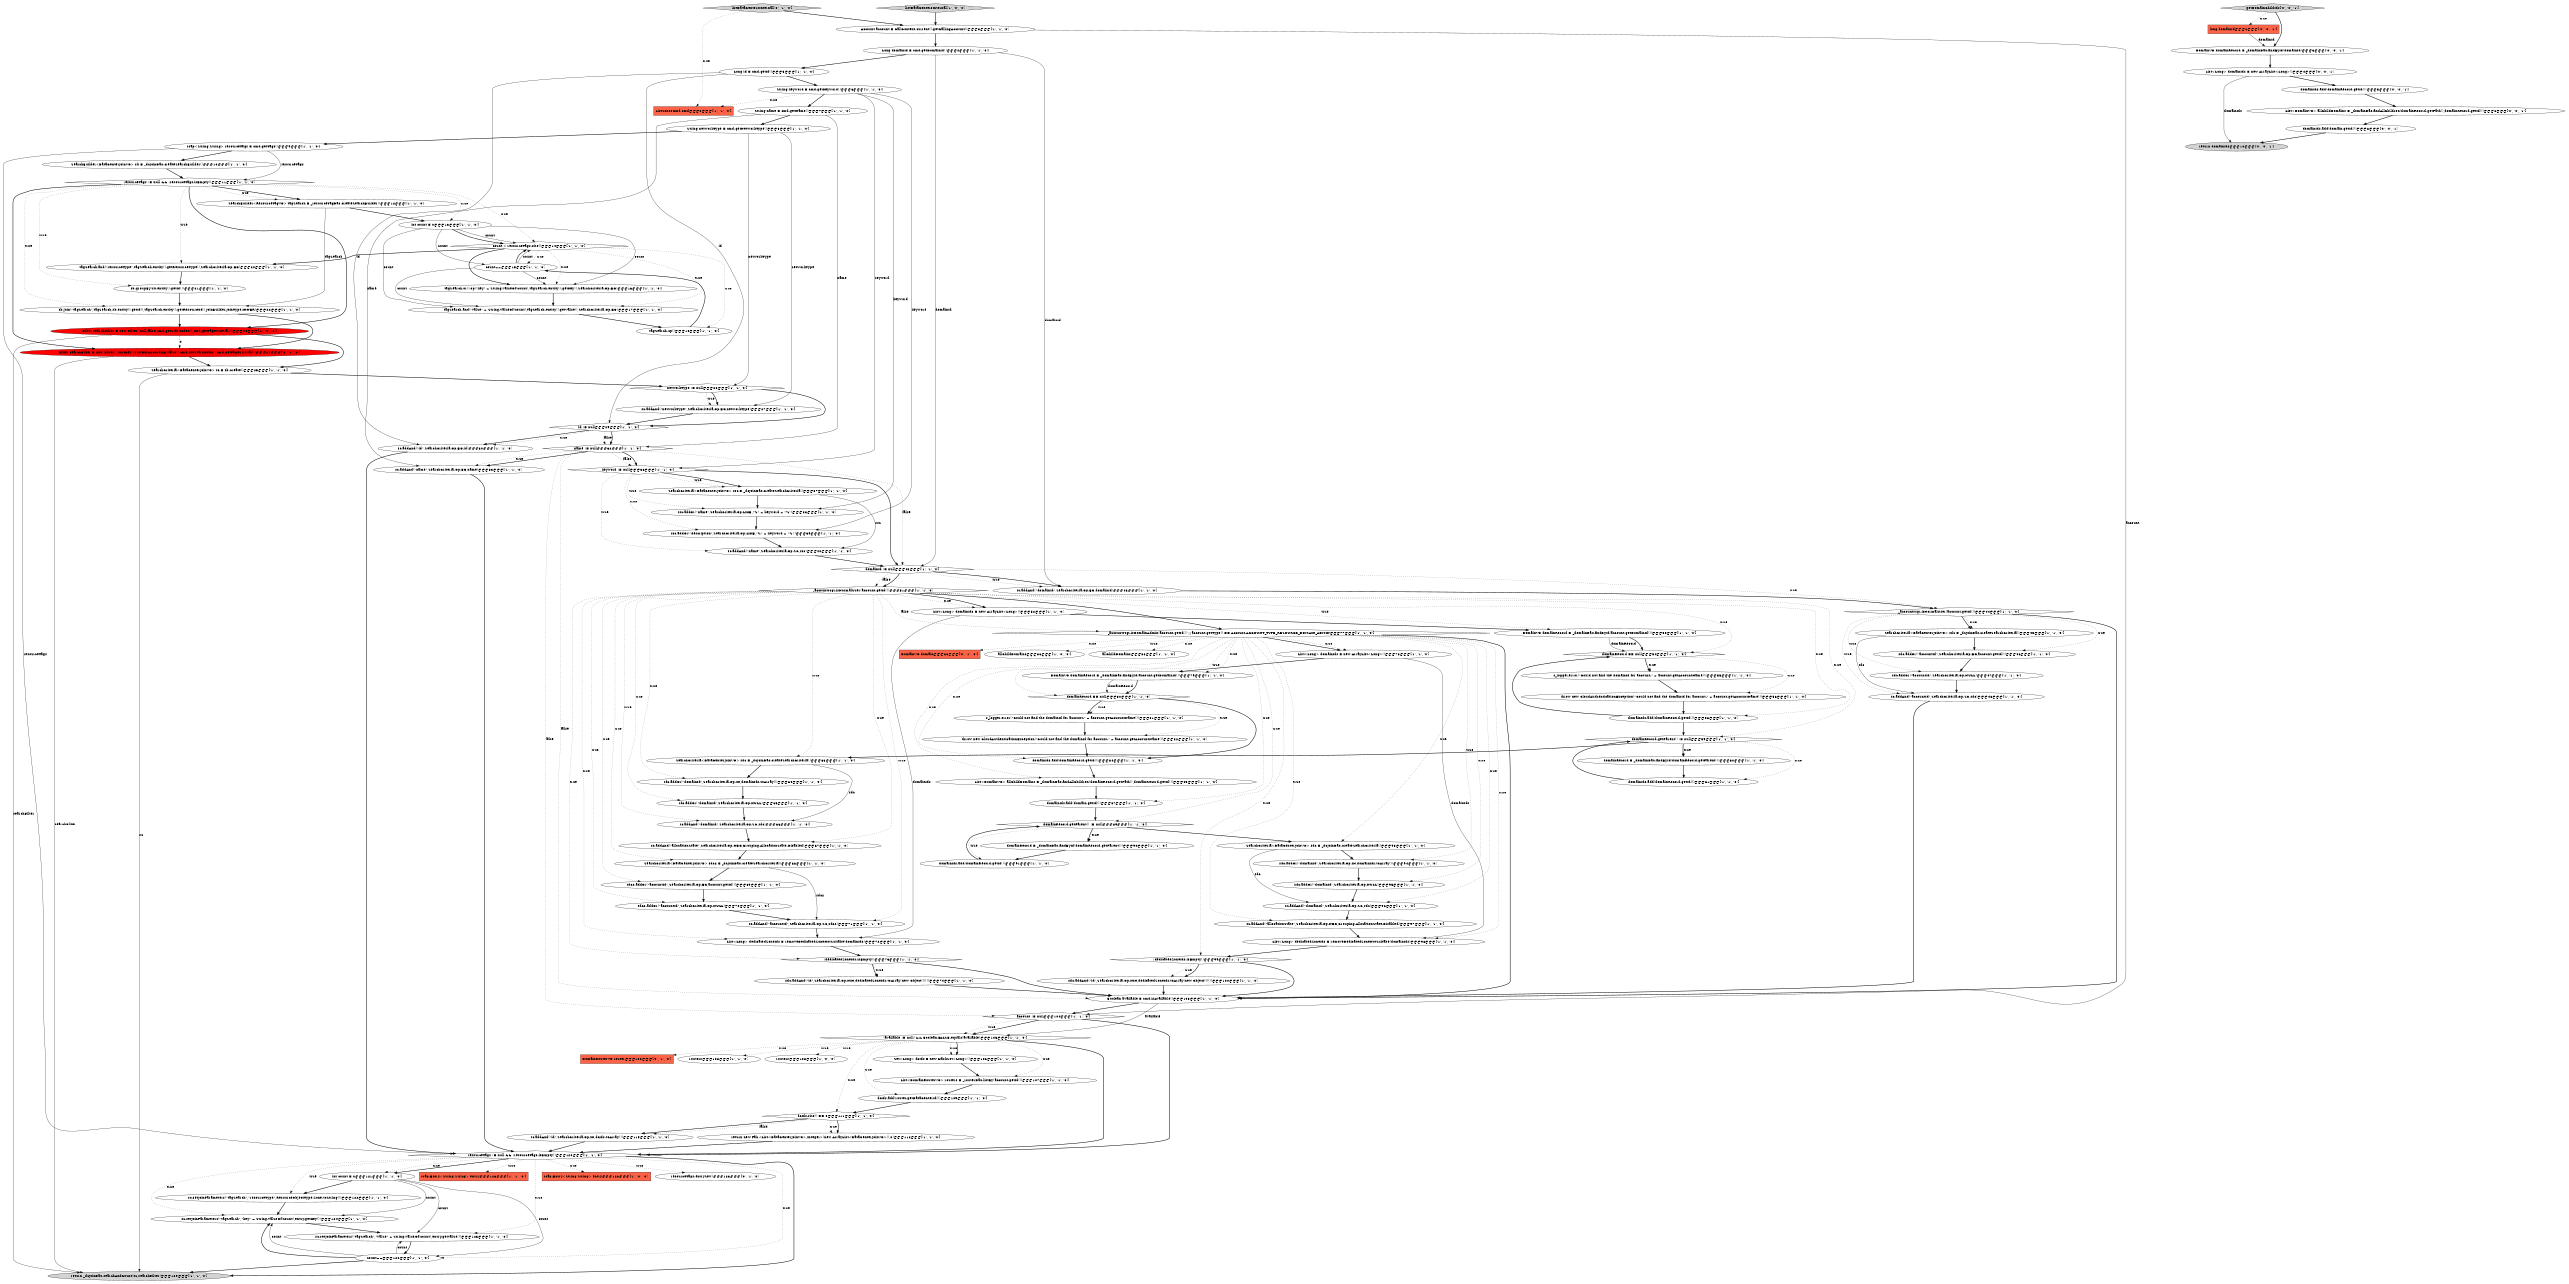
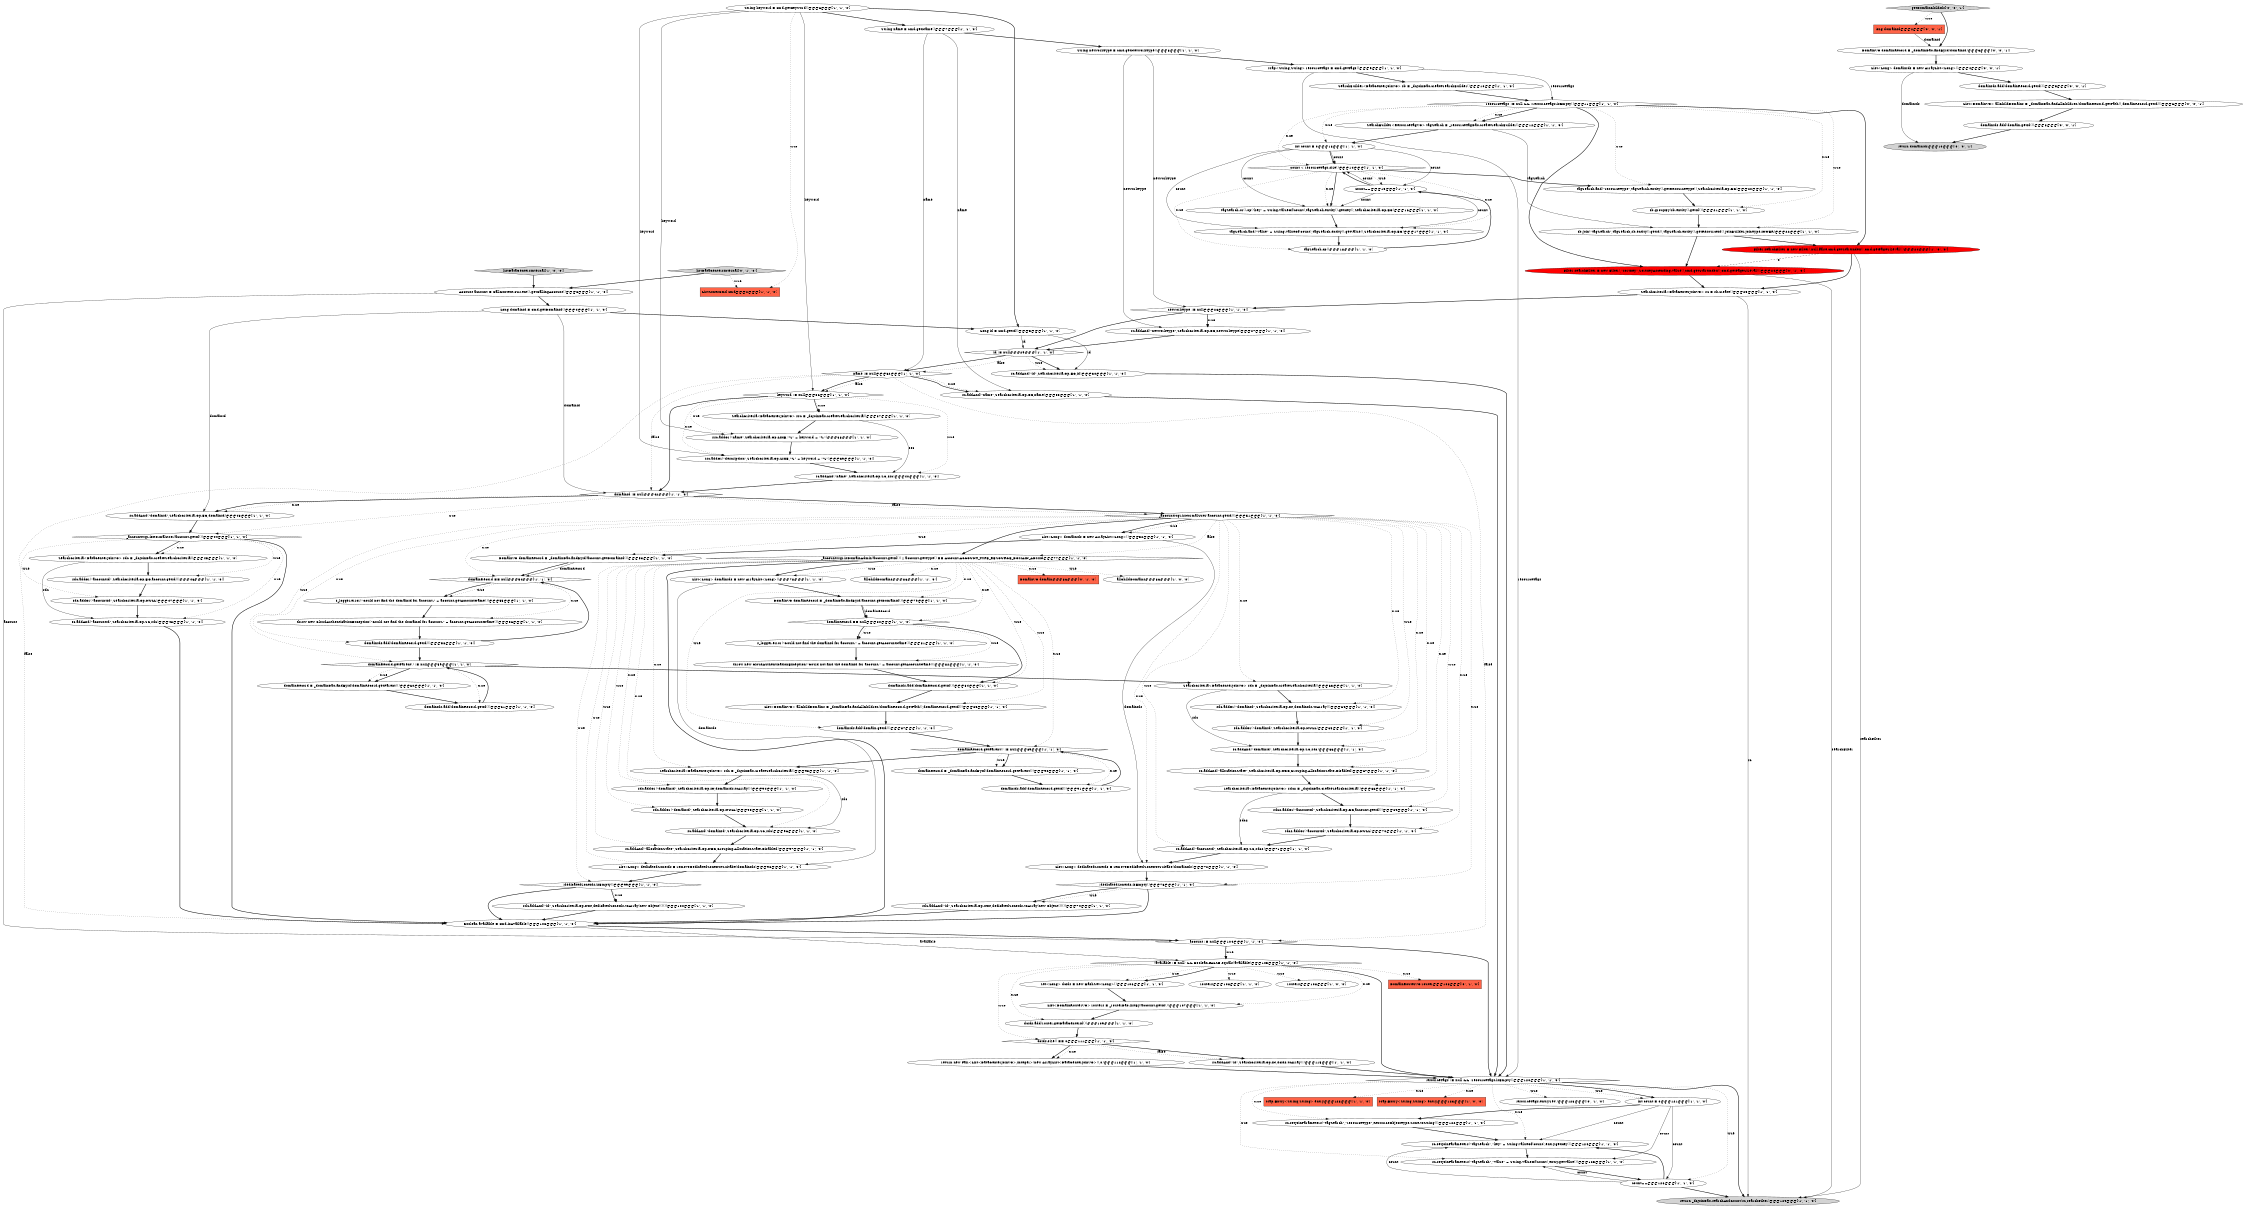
(801, 80) -> (1014, 102)
